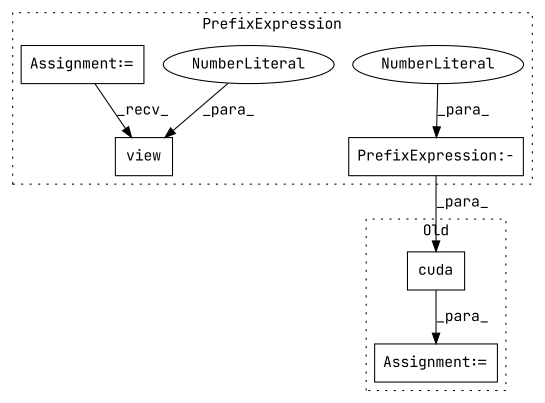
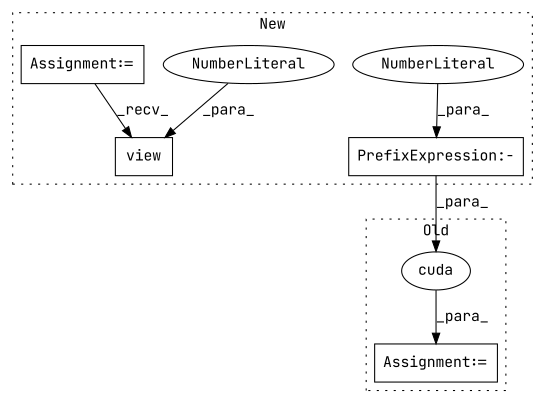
(273, 25) -> (273, 25)
(436, 271) -> (436, 271)
